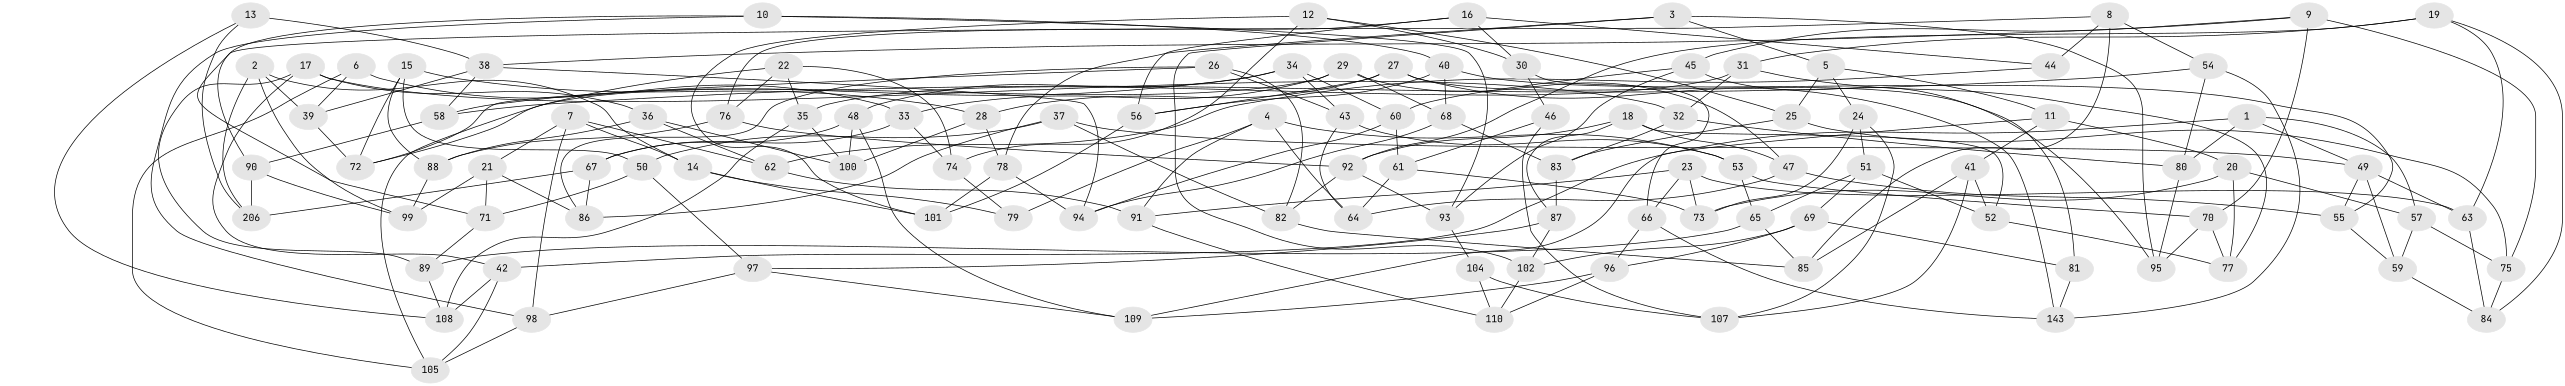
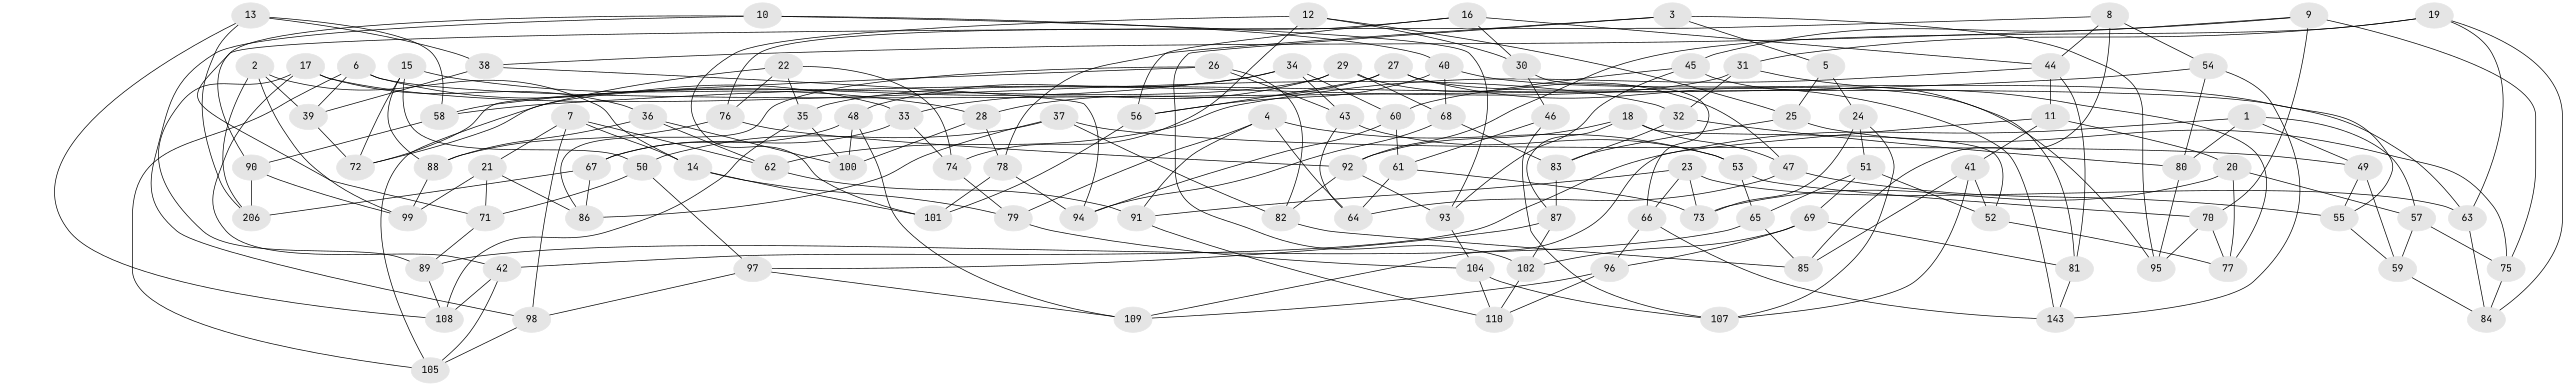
(1917, 80) -> (2051, 92)
(465, 89) -> (430, 52)
none -> (2085, 165)
(2417, 194) -> (1430, 94)
none -> (1274, 259)
